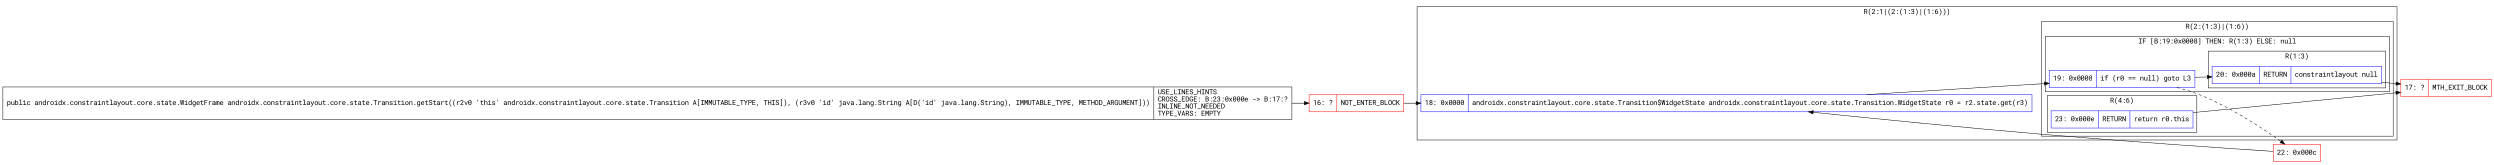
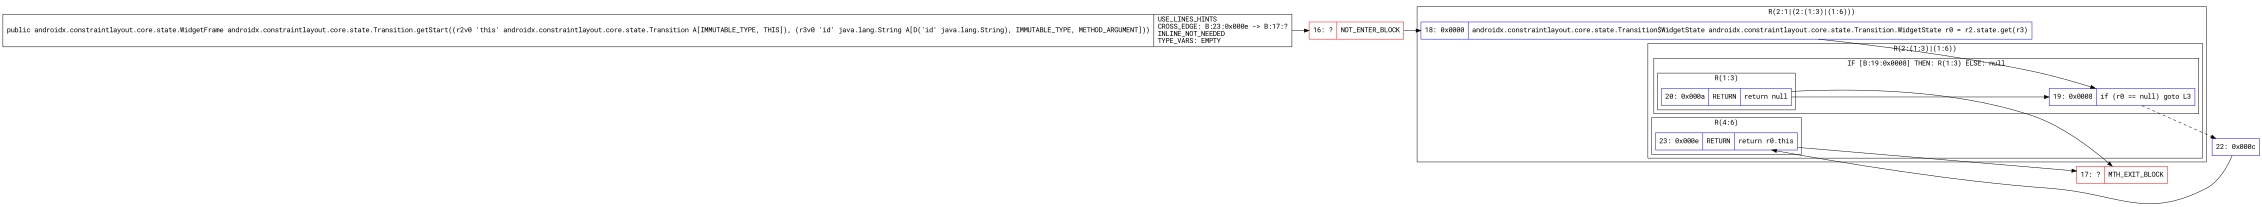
(2336, 75) -> (1766, 97)
(2201, 77) -> (1918, 97)
(2032, 133) -> (2013, 185)
(2297, 153) -> (2236, 147)
